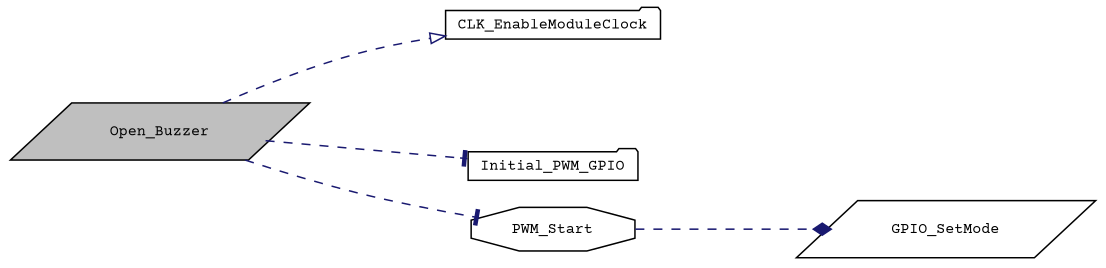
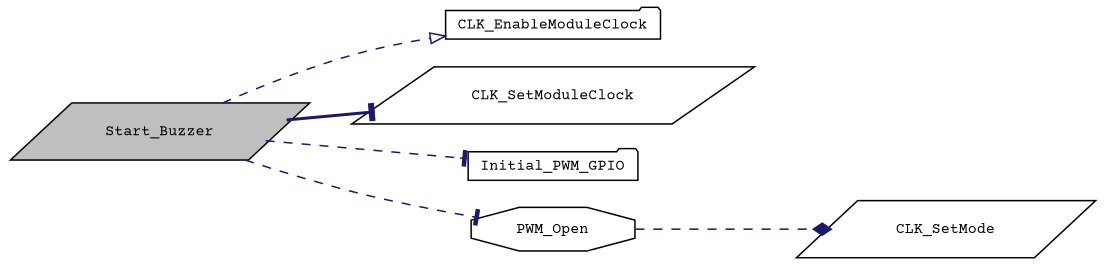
none -> (553, 95)
(160, 131) -> (160, 131)
(553, 229) -> (553, 229)
(946, 229) -> (946, 229)
